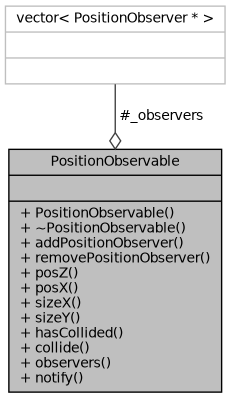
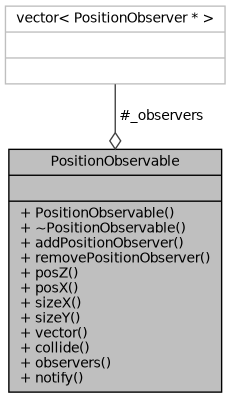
(72, 333) -> (54, 333)
